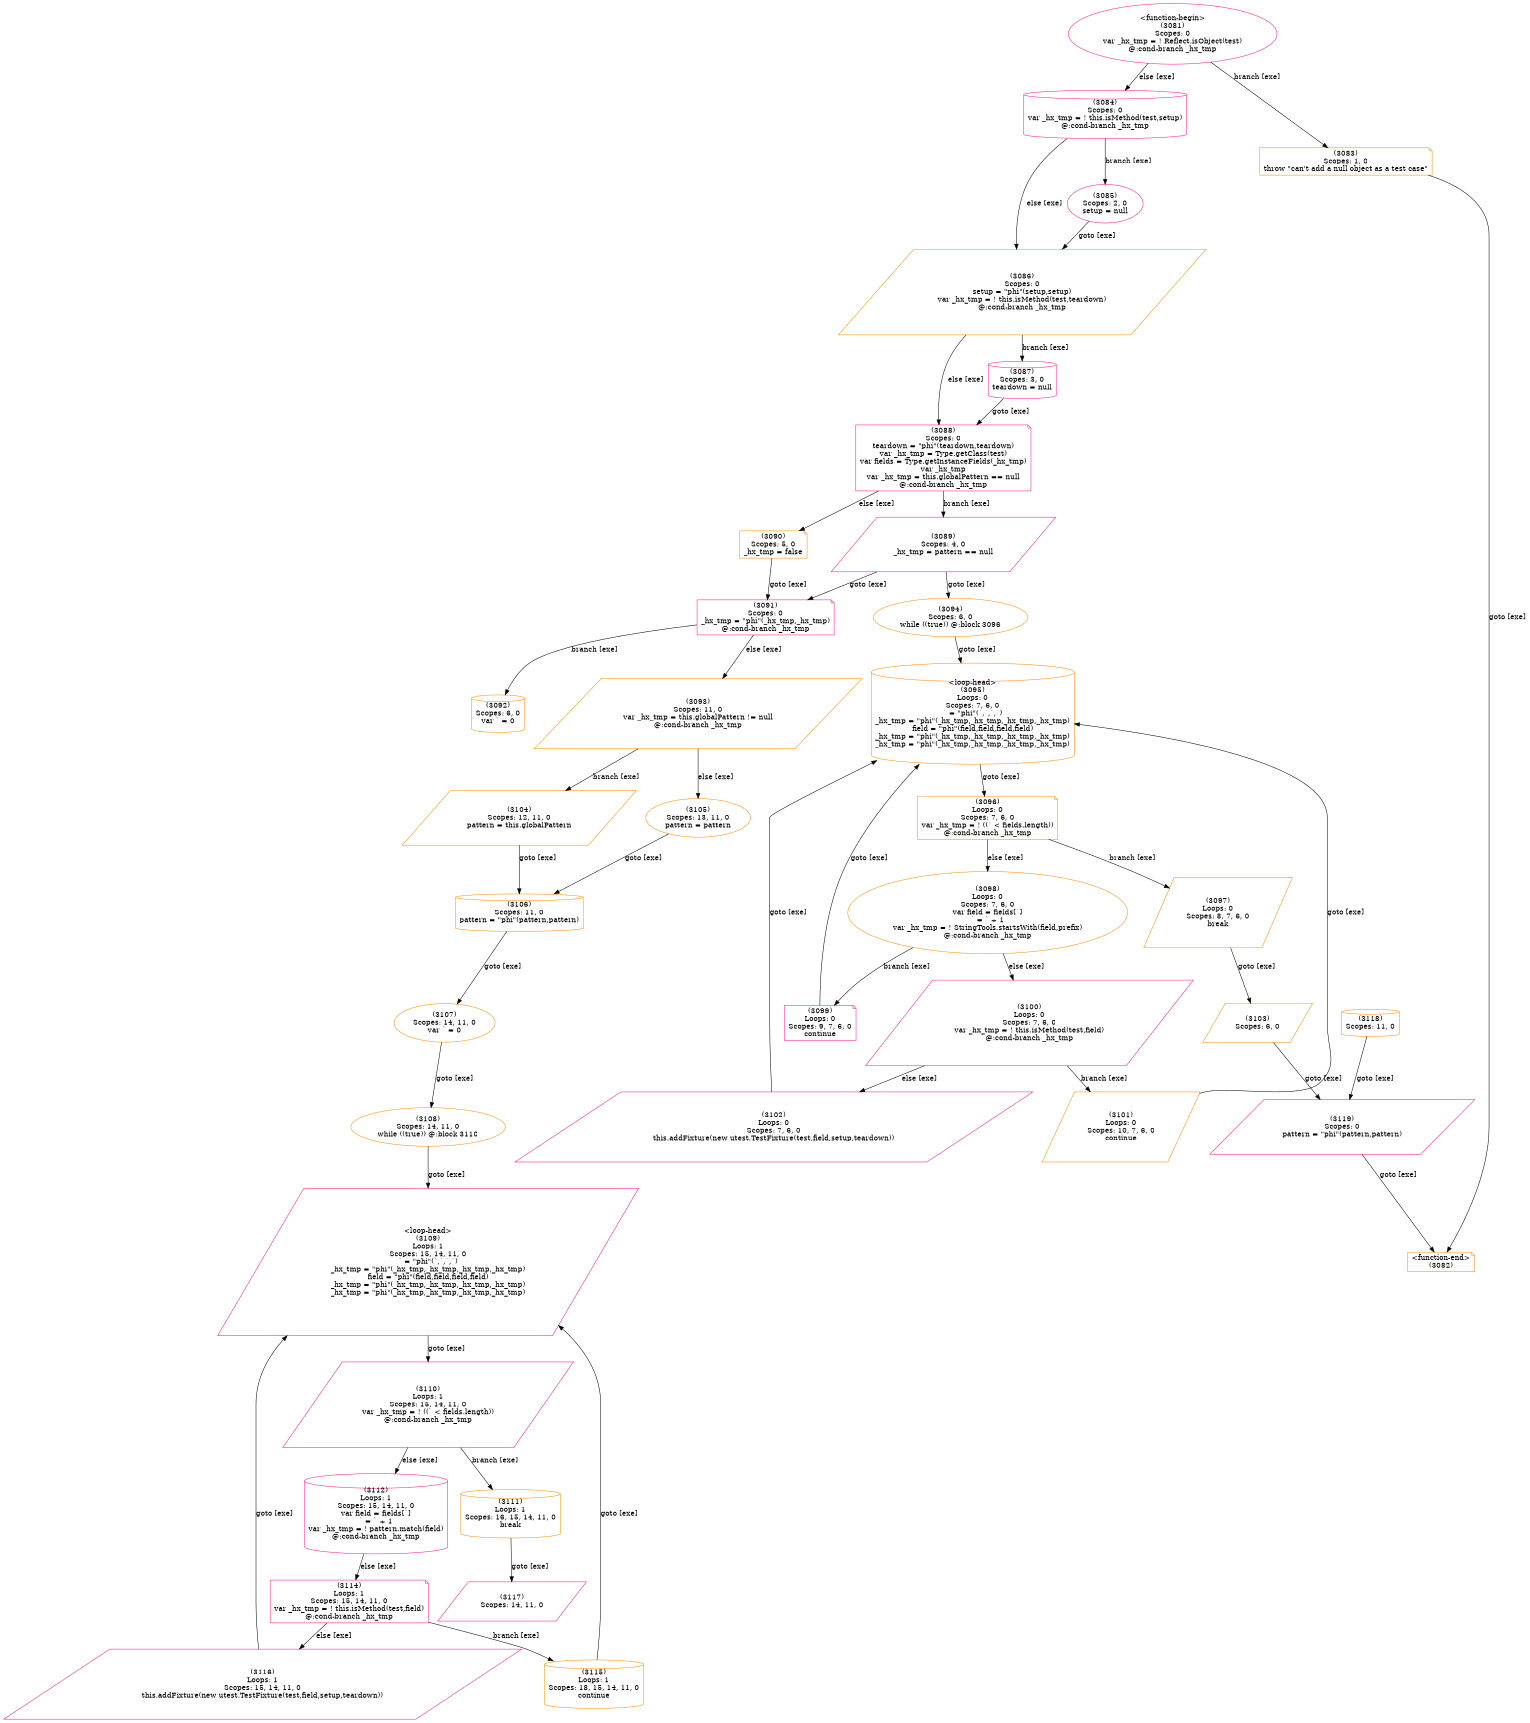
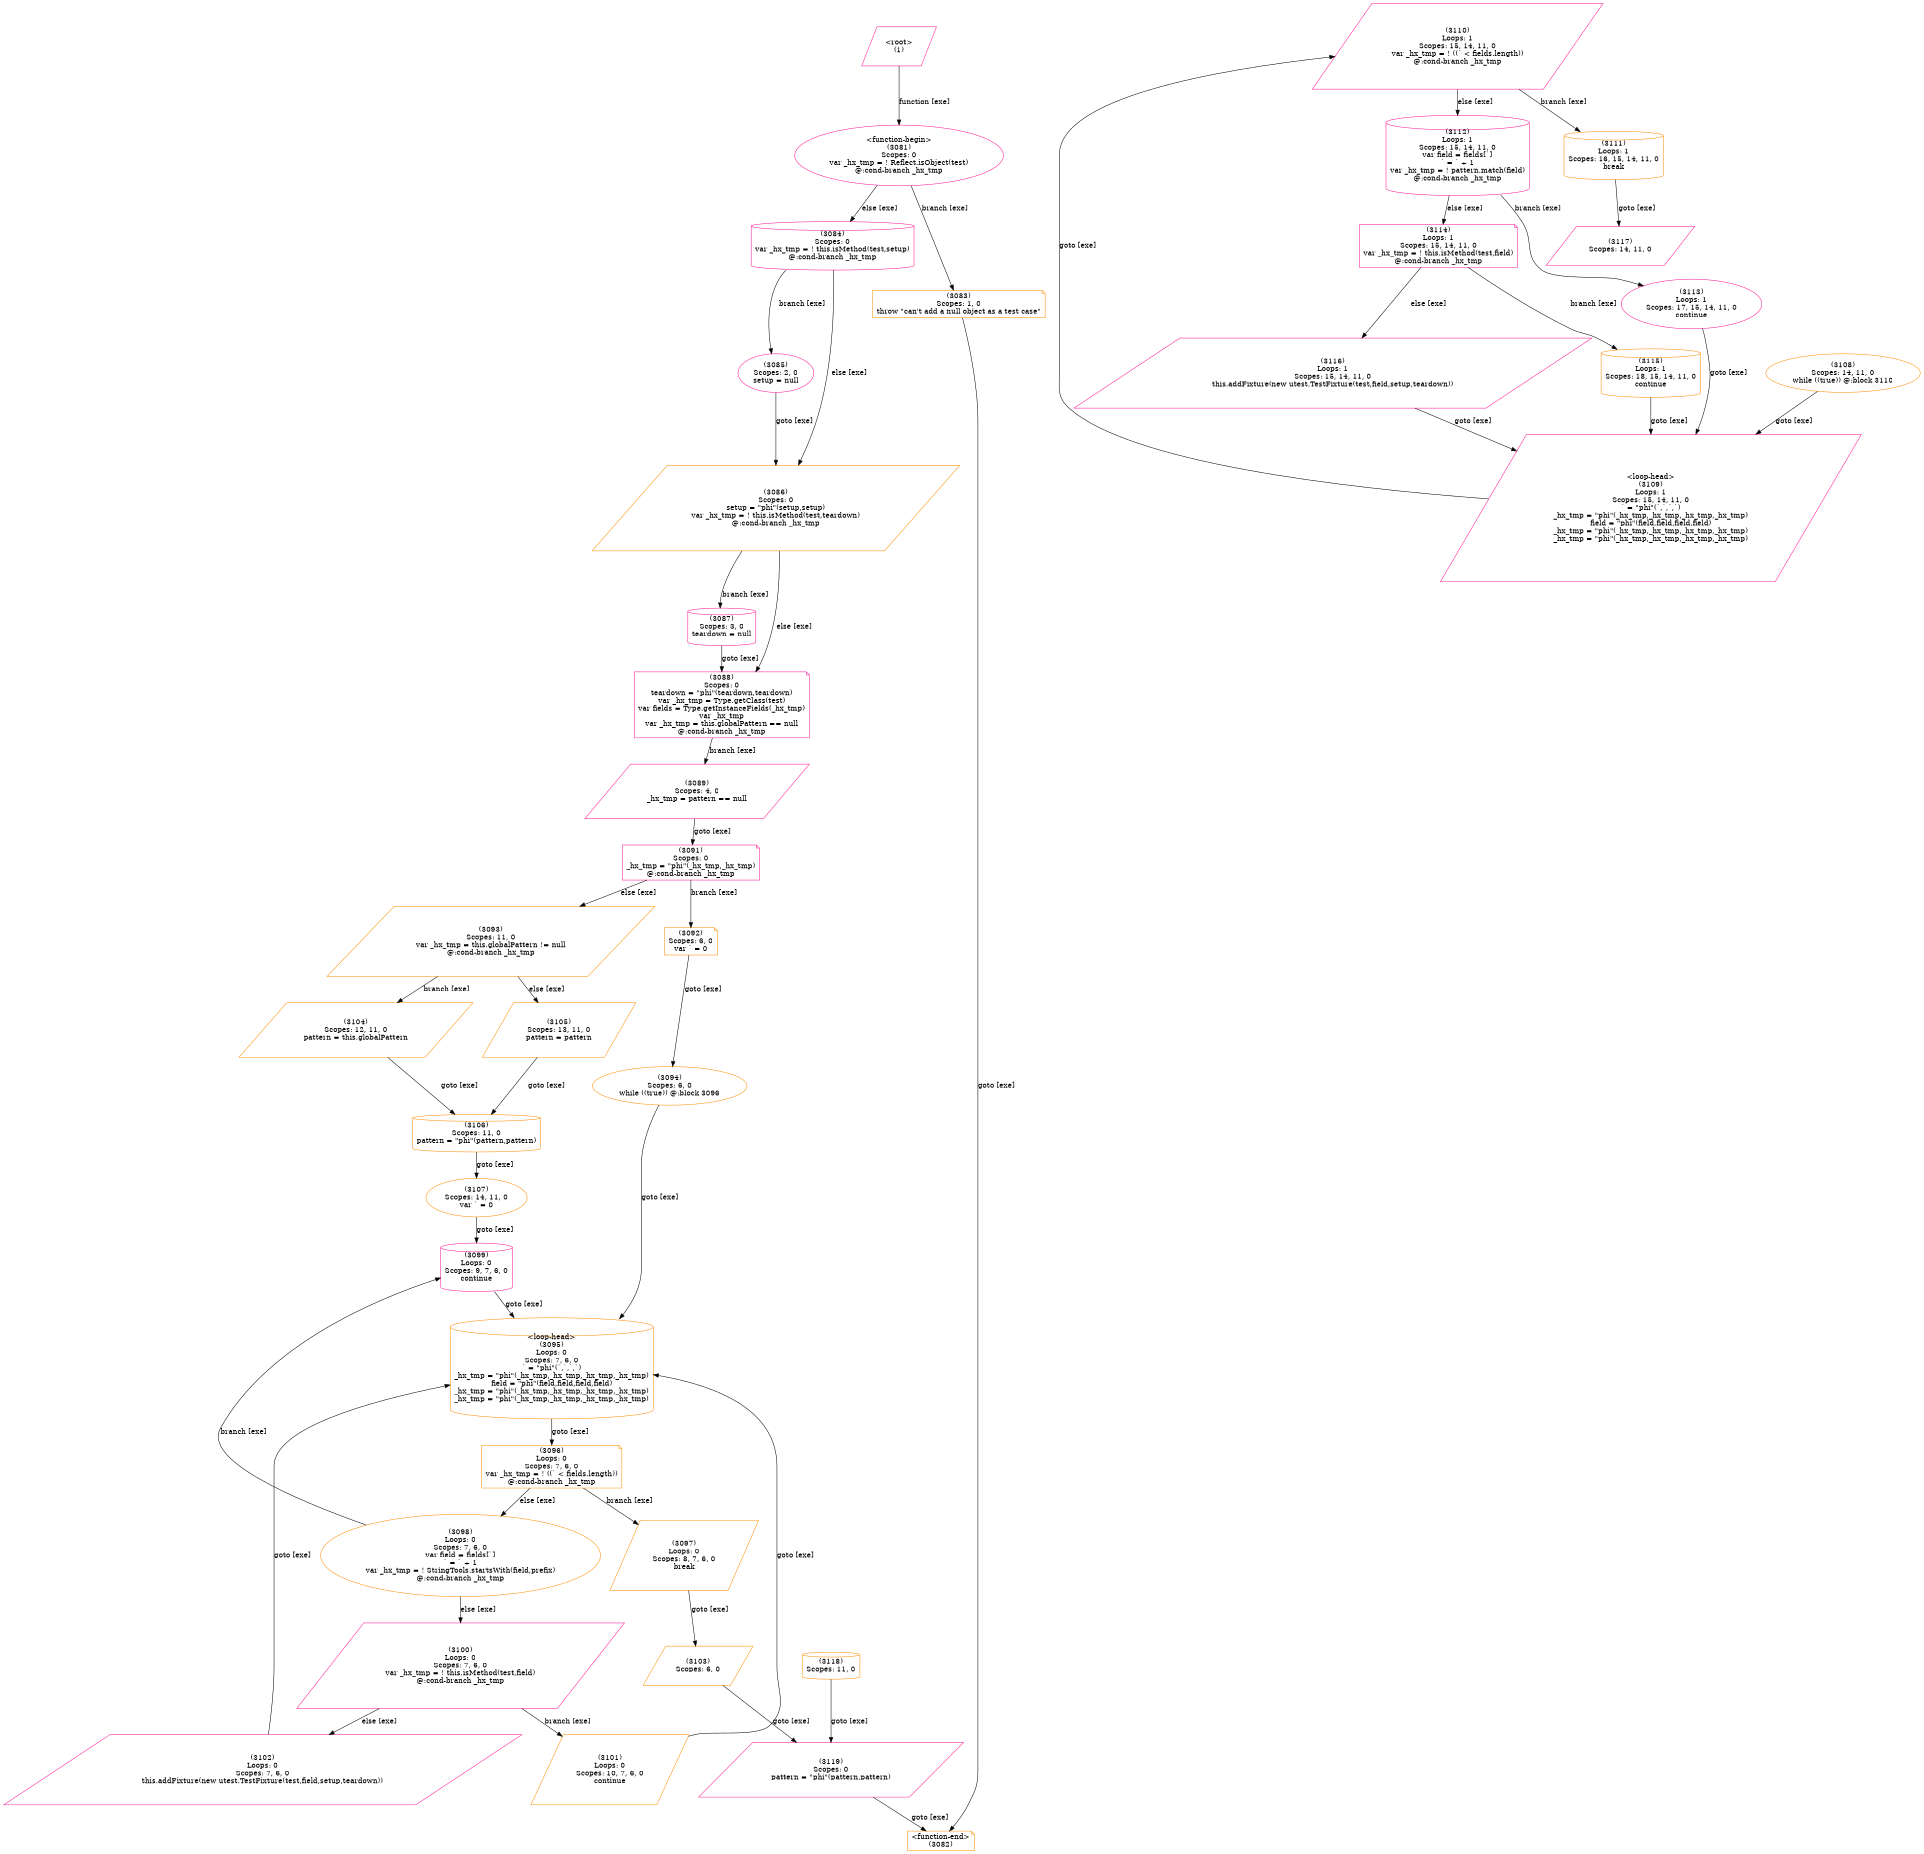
none -> (899, 46)
none -> (1692, 304)
(773, 544) -> none
(947, 582) -> (681, 1008)
(498, 714) -> (691, 941)
(698, 818) -> (559, 1030)
(820, 1023) -> (477, 1267)
(437, 1072) -> (477, 1227)
